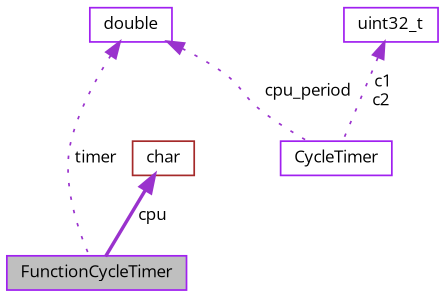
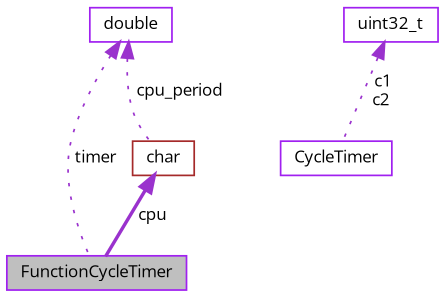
(245, 95) -> (131, 102)
